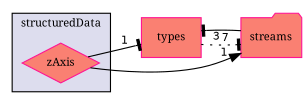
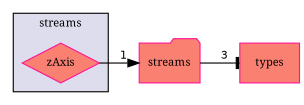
(61, 24) -> (61, 24)
(218, 45) -> none
(118, 50) -> none
